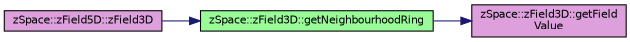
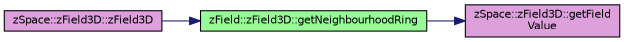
(83, 21) -> (83, 21)
(317, 21) -> (314, 21)
